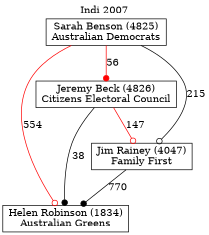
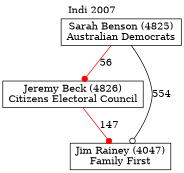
(196, 94) -> (162, 94)
(123, 123) -> (95, 123)
(66, 219) -> none
